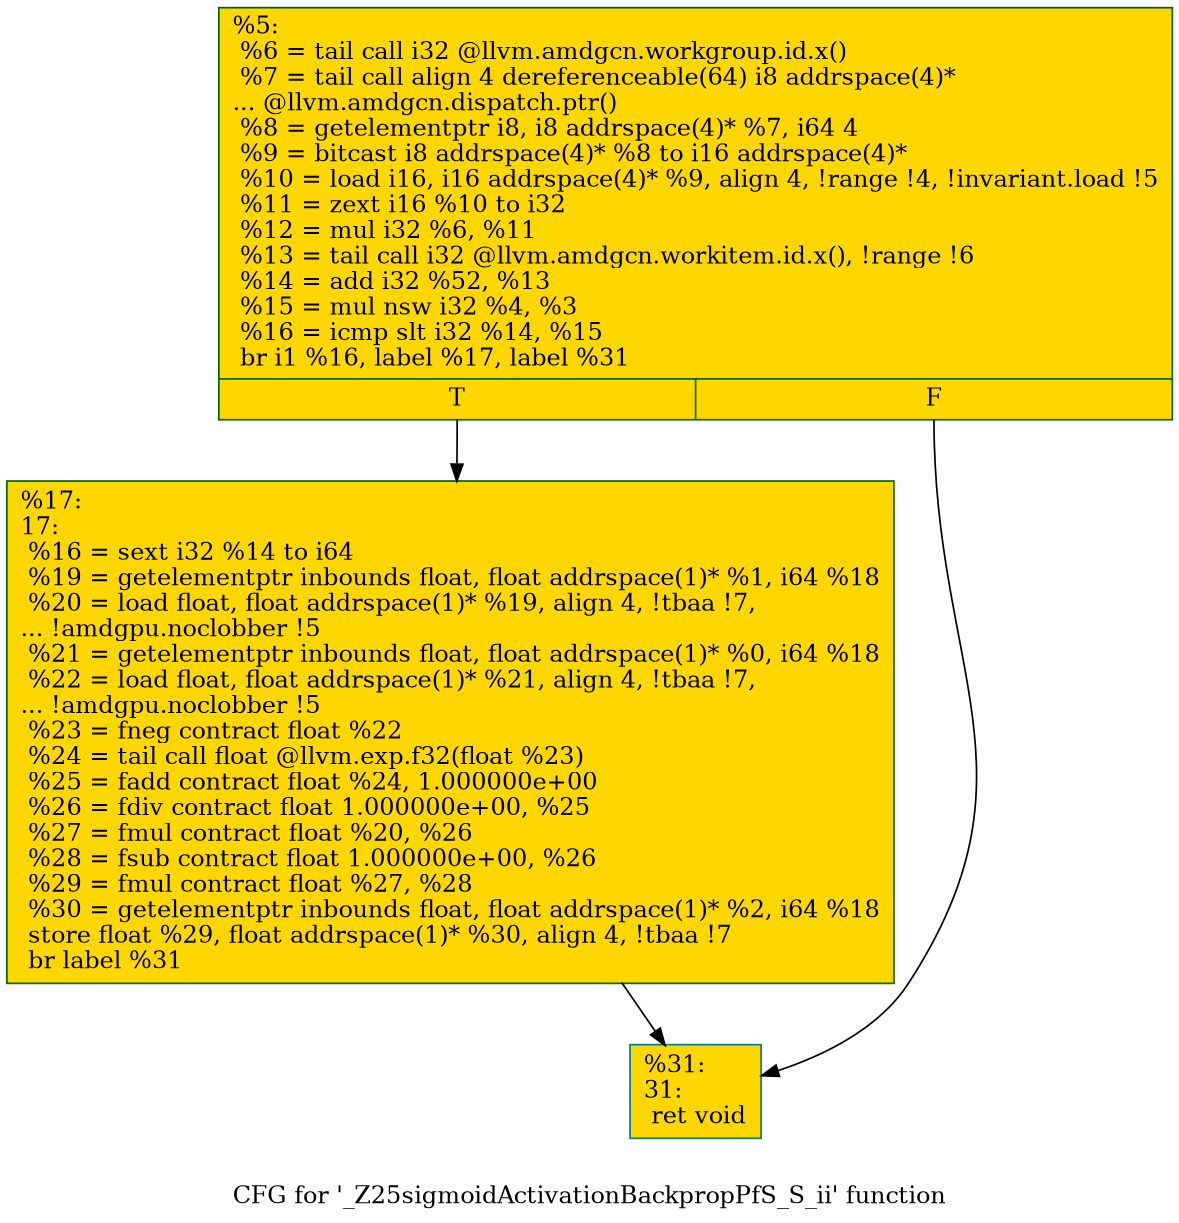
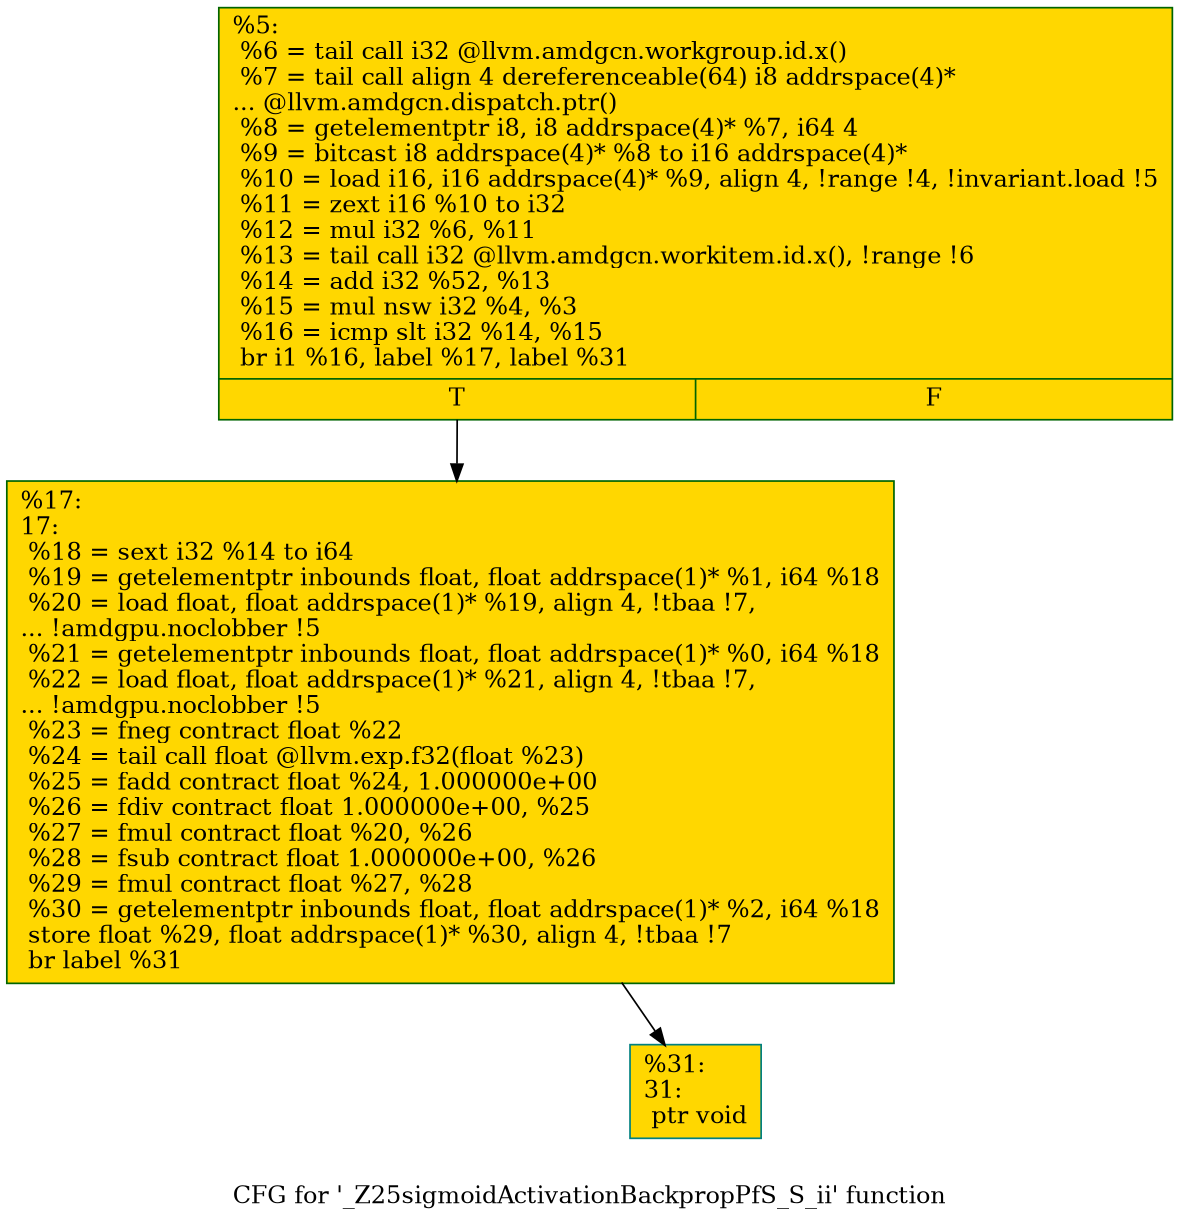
(187, 553) -> (187, 553)
(976, 787) -> none
(696, 1116) -> (696, 1116)
